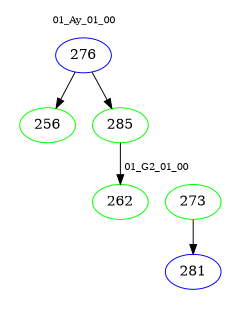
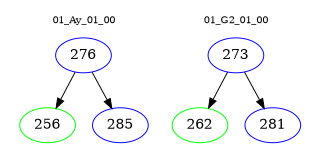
(120, 125) -> (120, 125)
(120, 164) -> (220, 86)
(193, 202) -> (236, 55)
